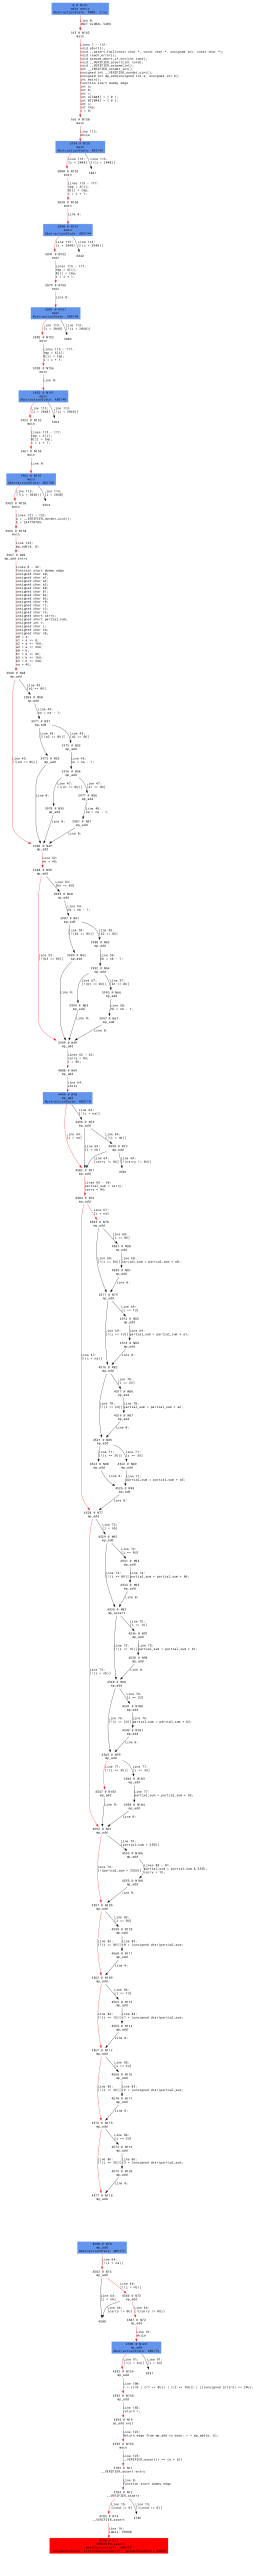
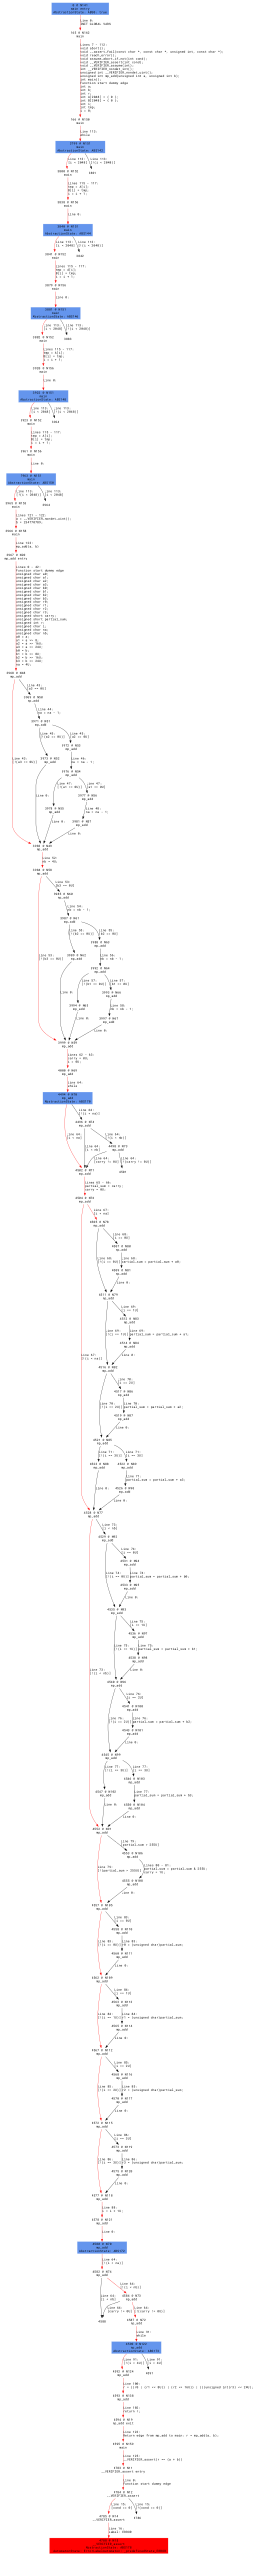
(106, 1478) -> (95, 1489)
(117, 1611) -> (117, 1611)
(104, 1774) -> (104, 1774)
none -> (102, 2222)
